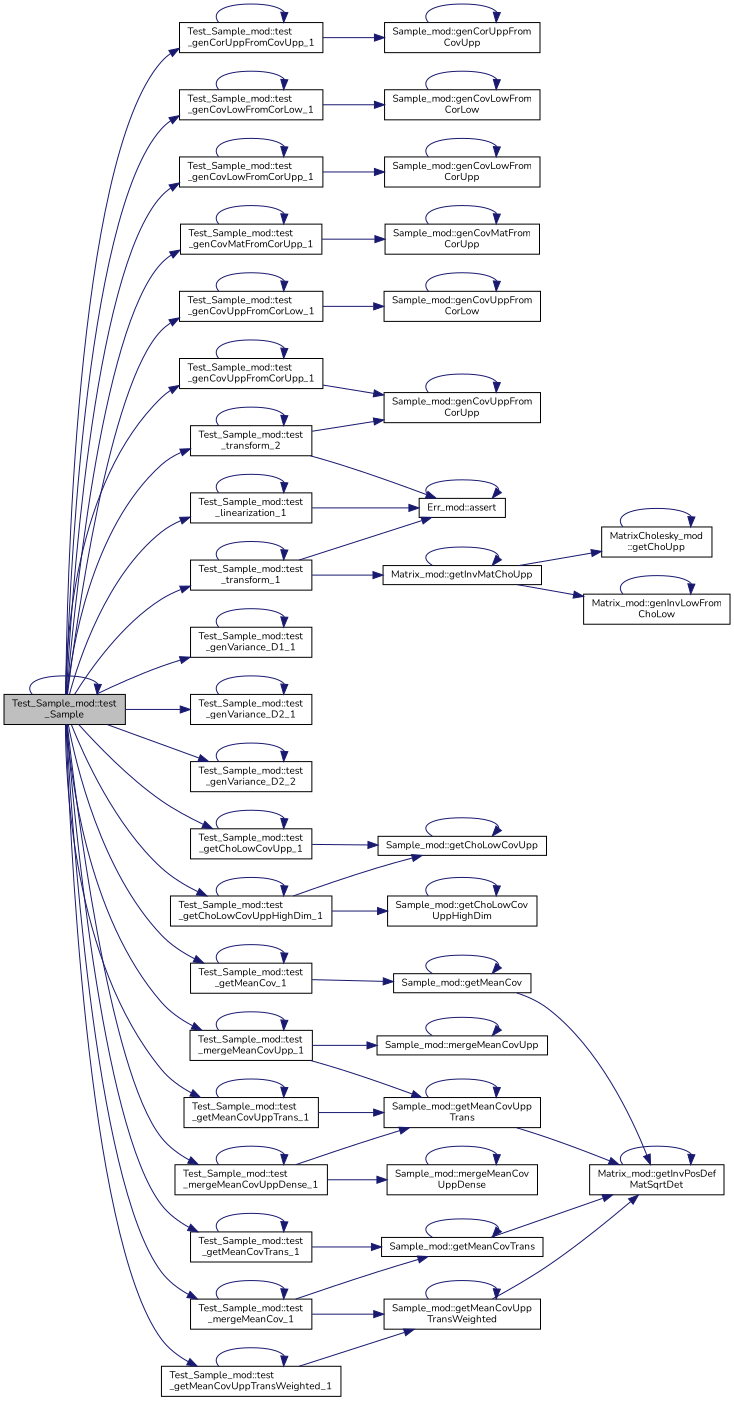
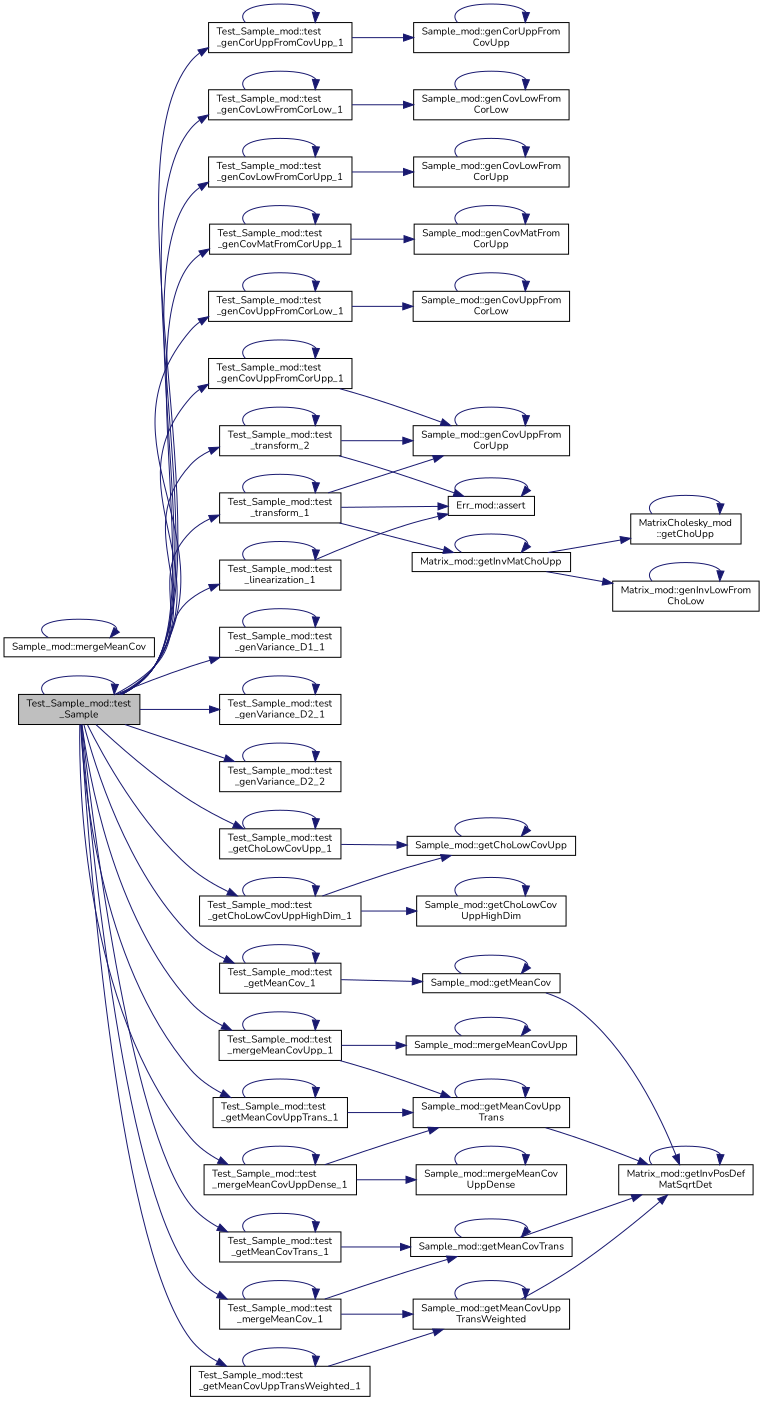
none -> (381, 476)
none -> (79, 647)
